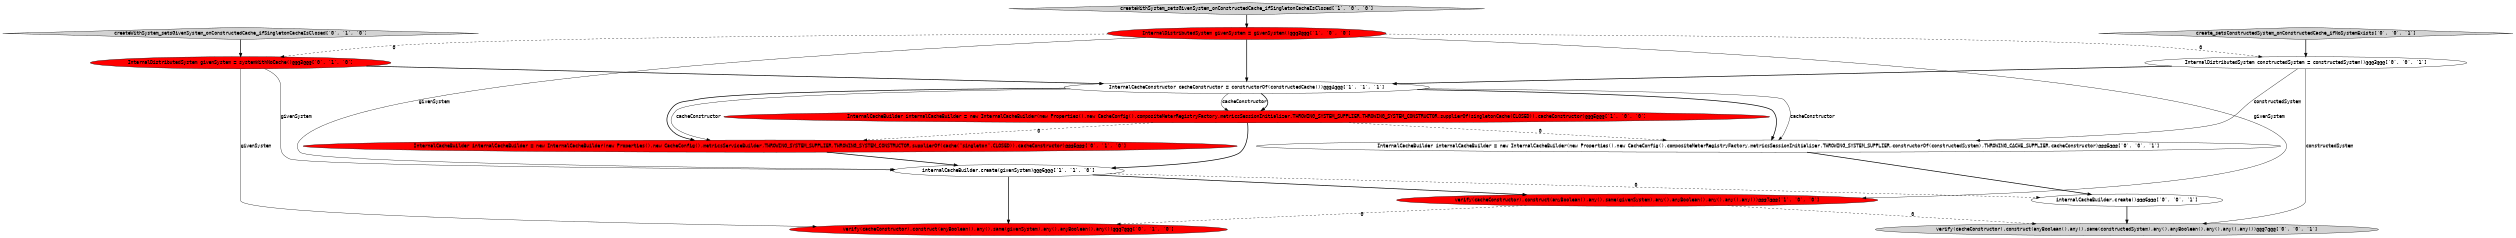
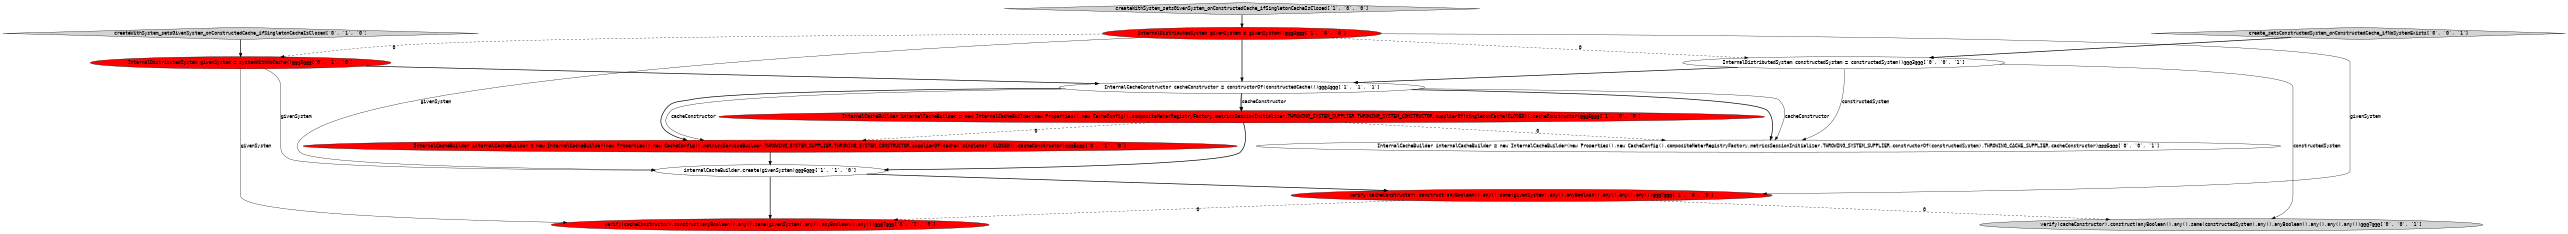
(2127, 200) -> none
